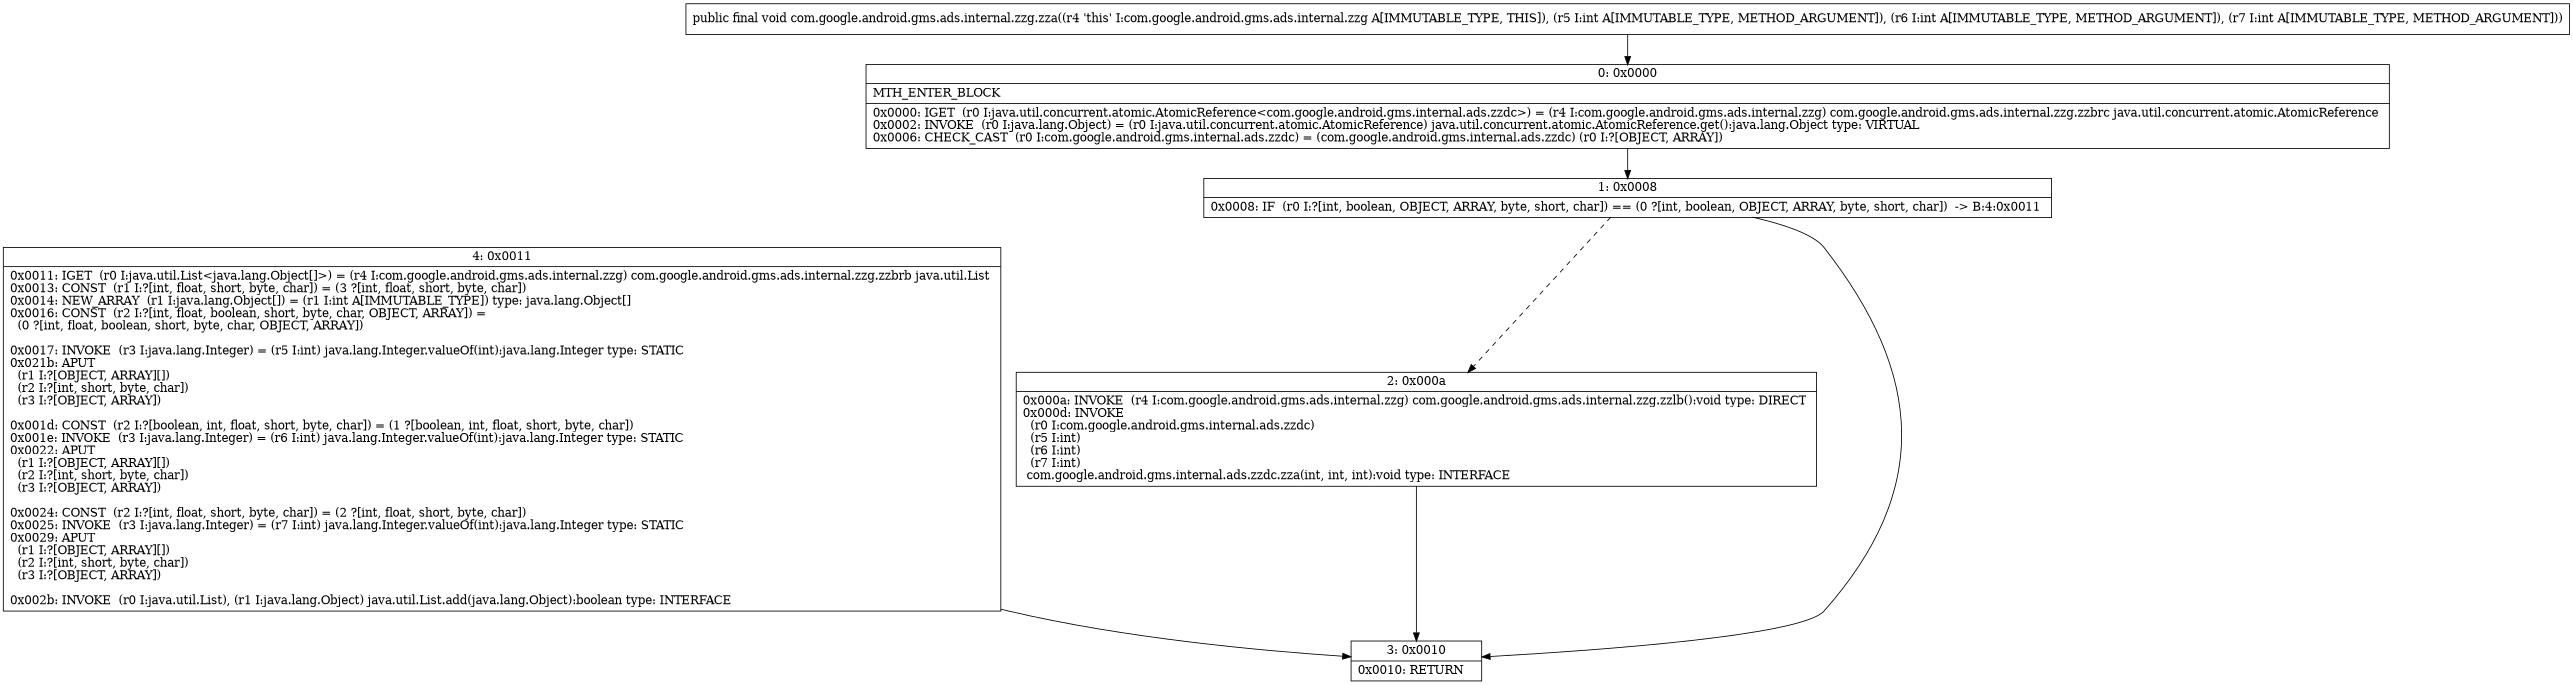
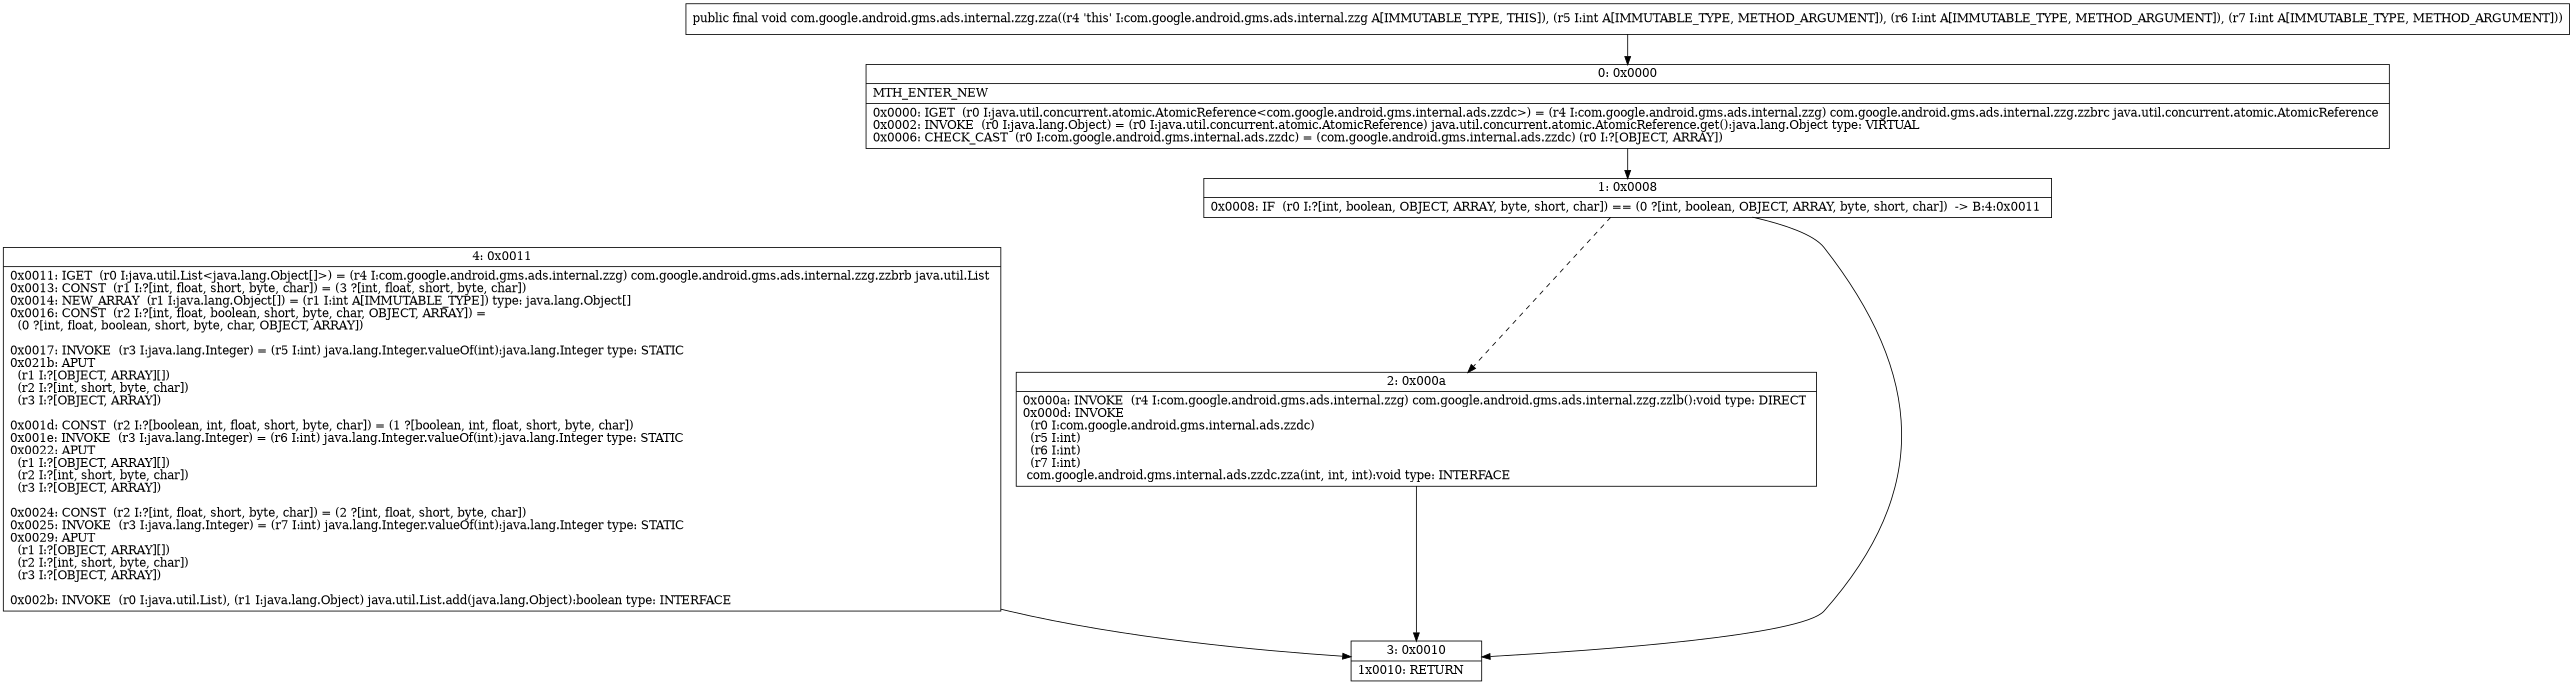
(937, 93) -> (931, 93)
(1416, 671) -> (1416, 671)
